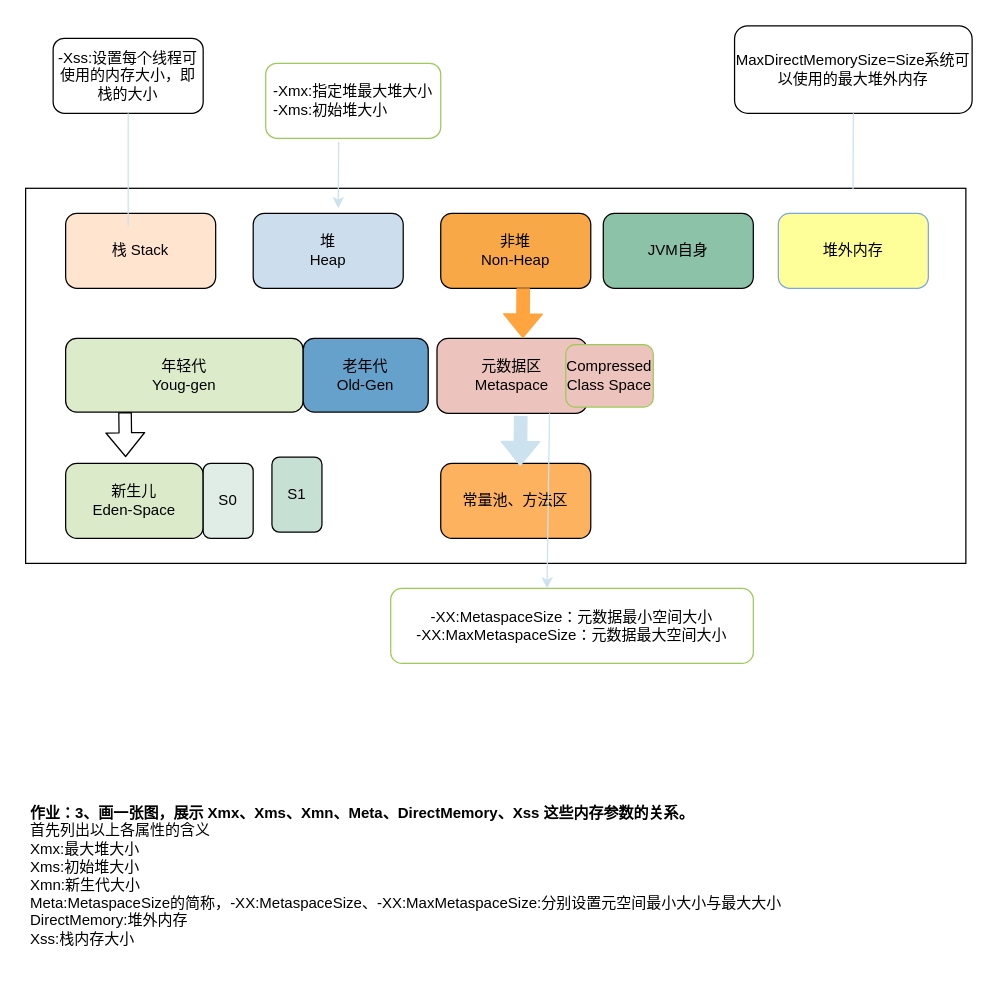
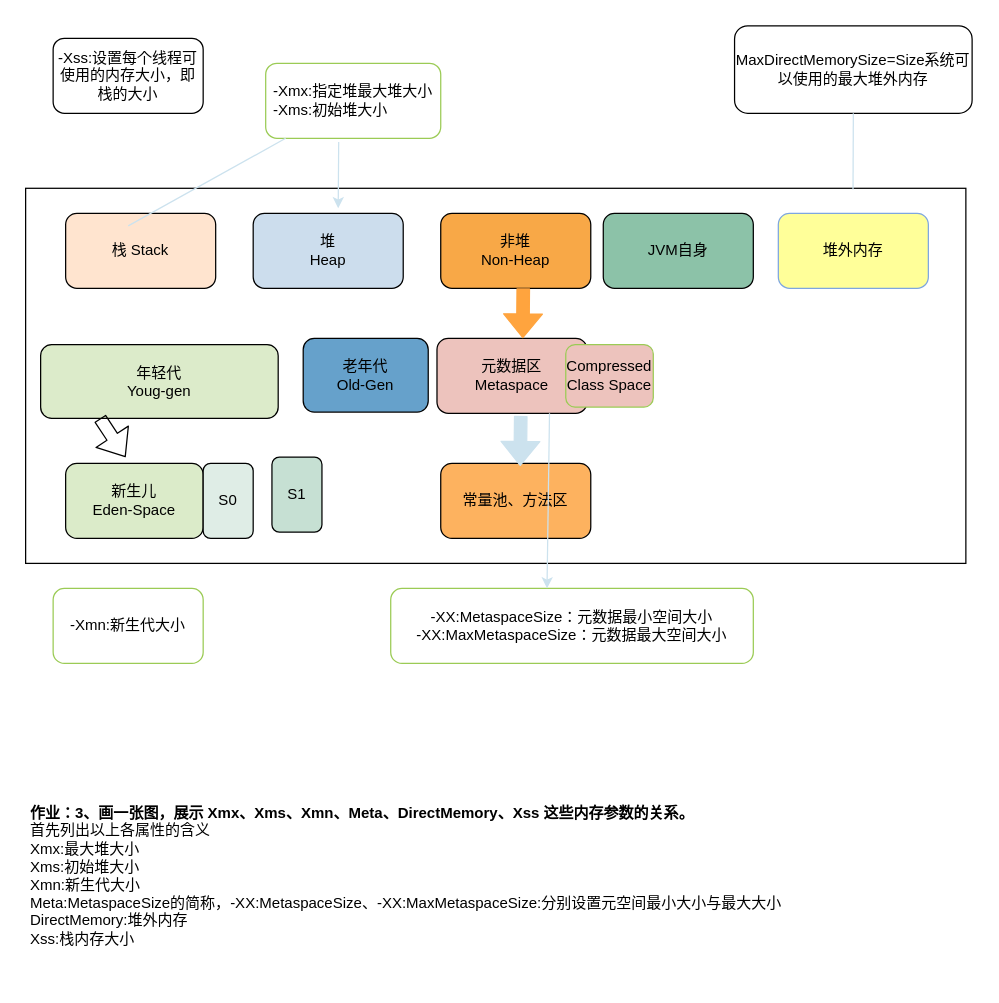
(128, 213) -> (149, 214)
(184, 375) -> (159, 381)
none -> (128, 626)
